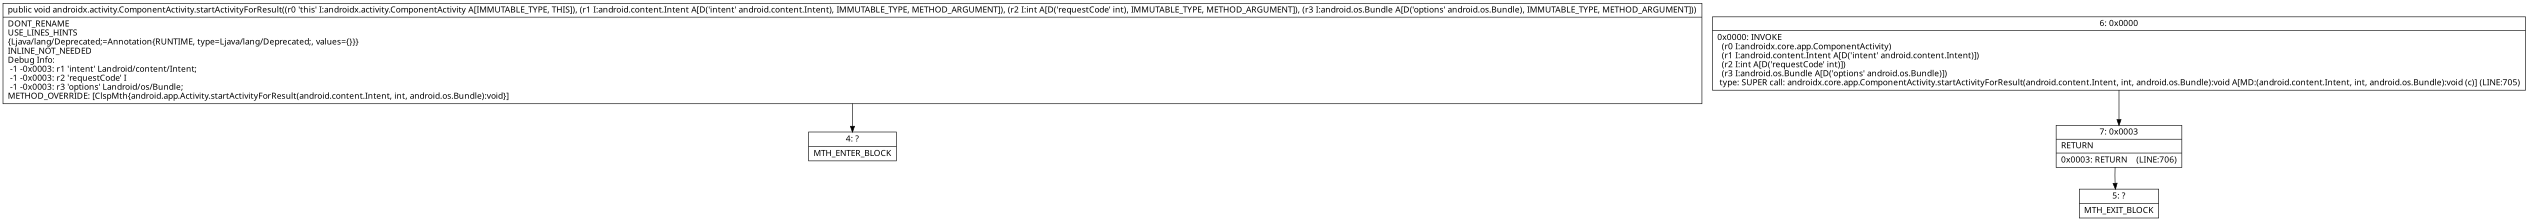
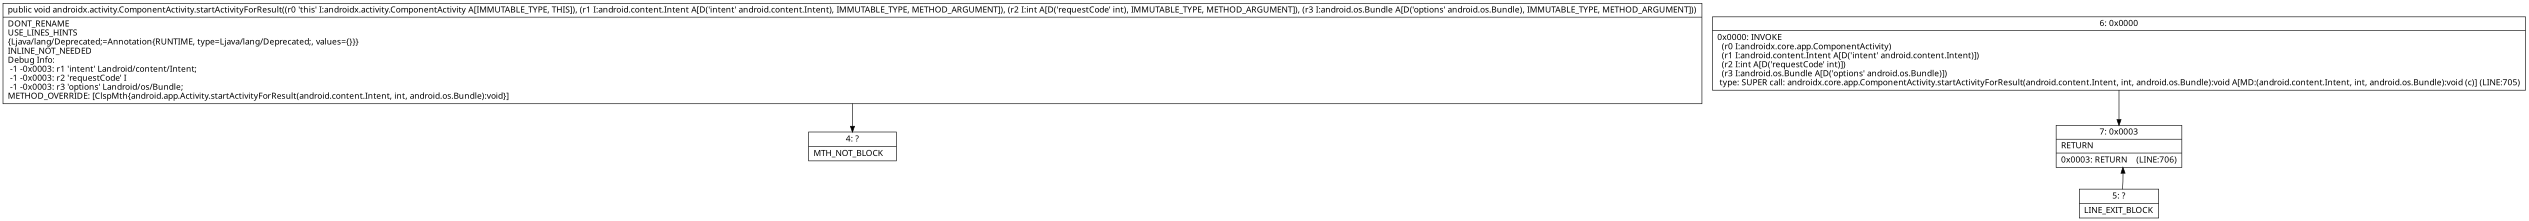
(852, 153) -> (849, 153)
(2115, 175) -> (2123, 181)
(2119, 210) -> (2119, 210)
